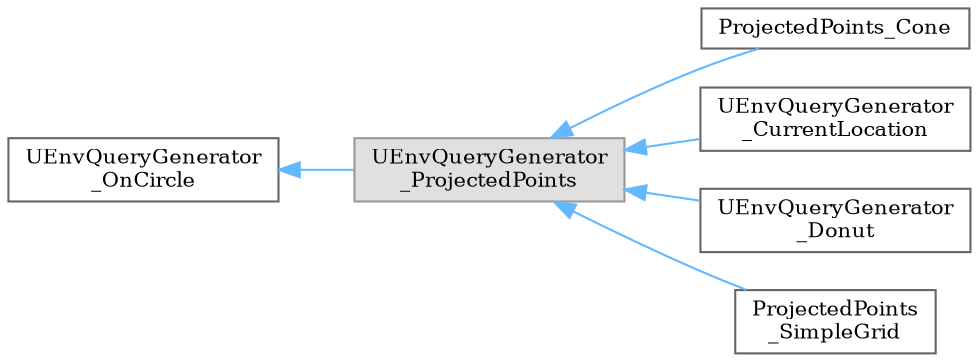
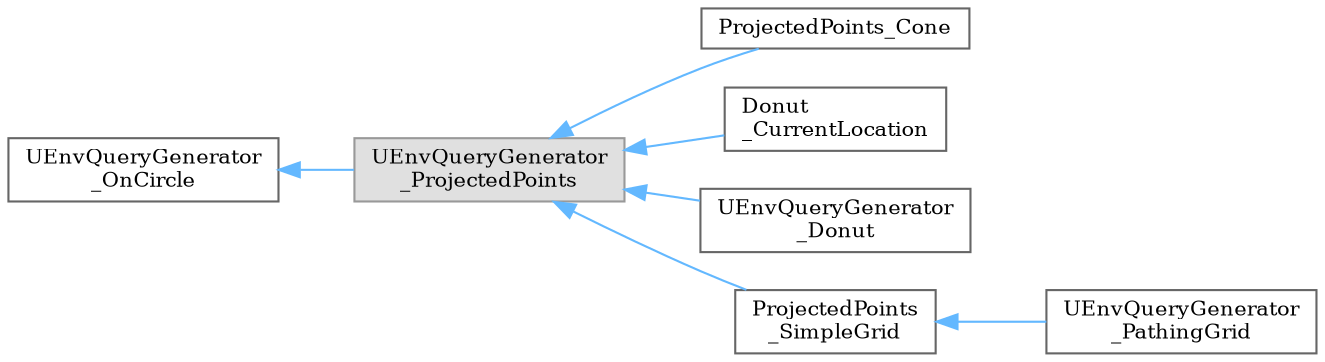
(835, 119) -> (835, 119)
none -> (1181, 322)
